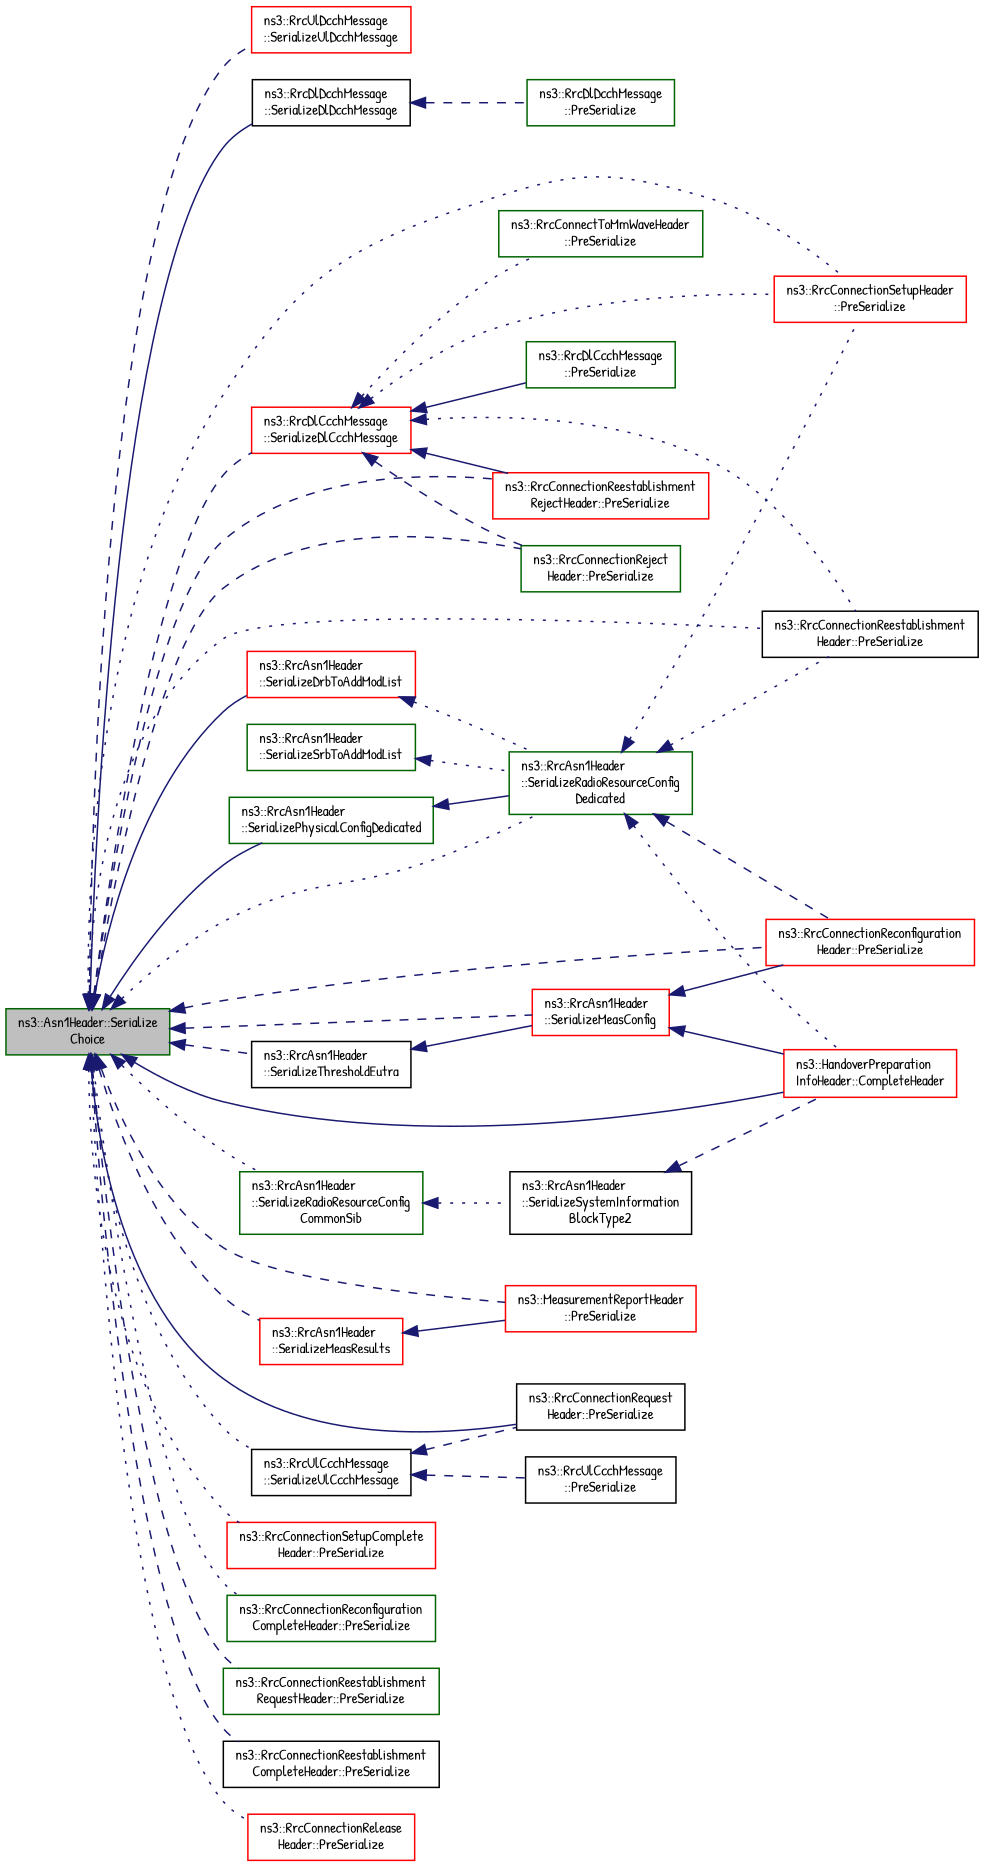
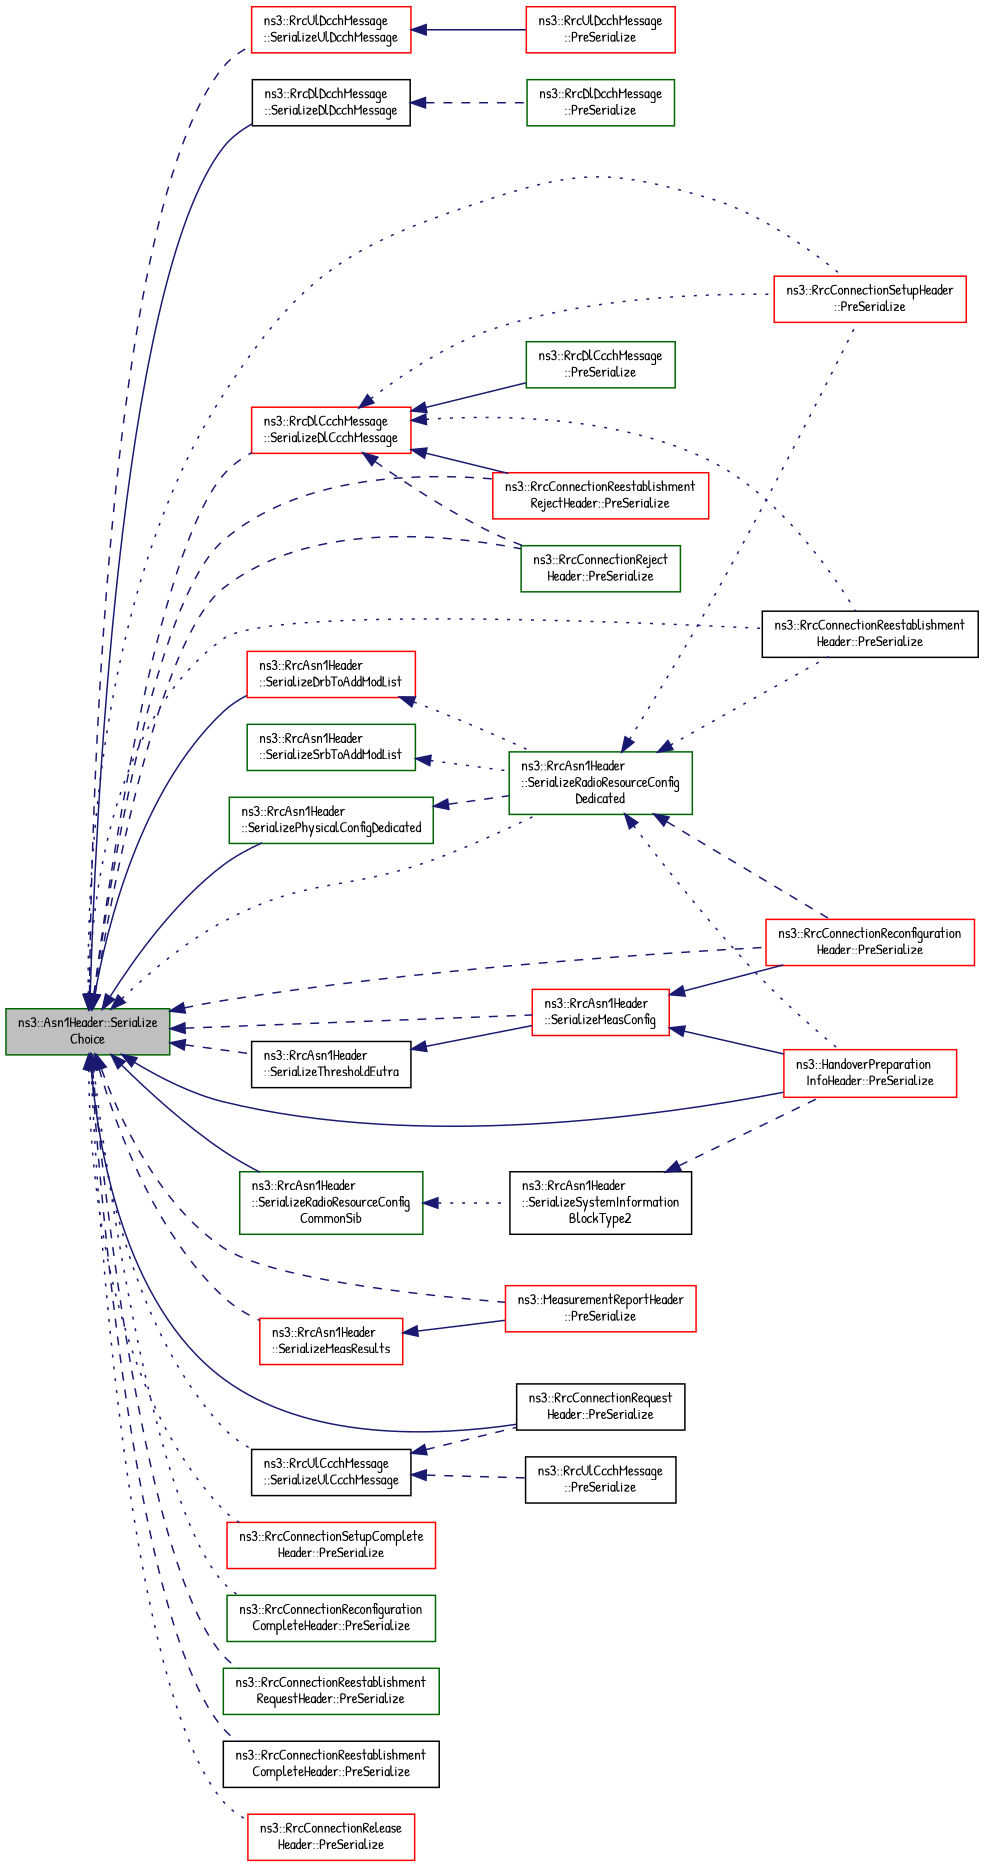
none -> (601, 30)
(601, 234) -> none
(479, 800) -> (479, 800)
(870, 1073) -> (870, 1073)
(187, 1124) -> (187, 1124)
